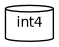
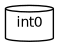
(29, 23) -> (29, 23)
